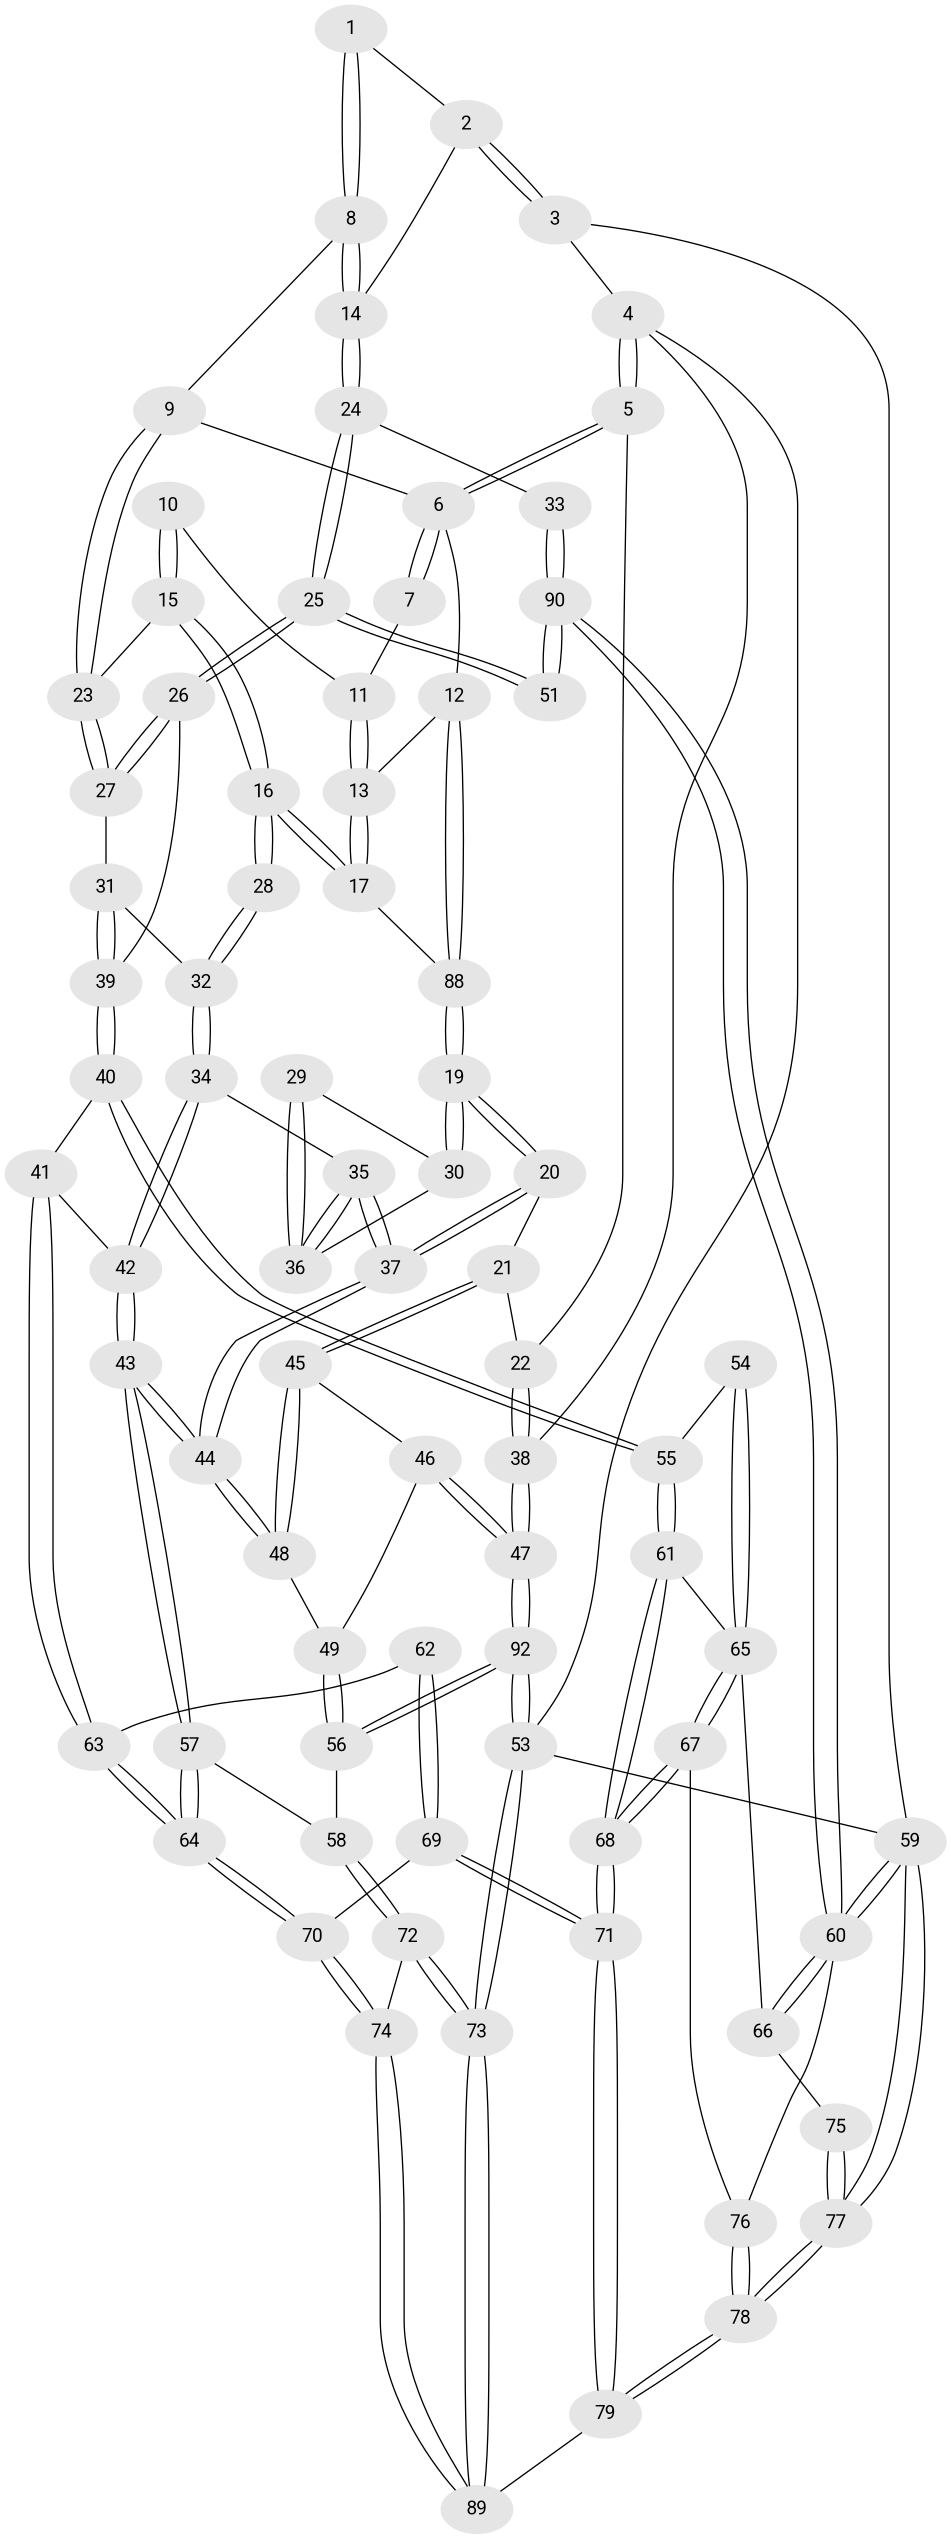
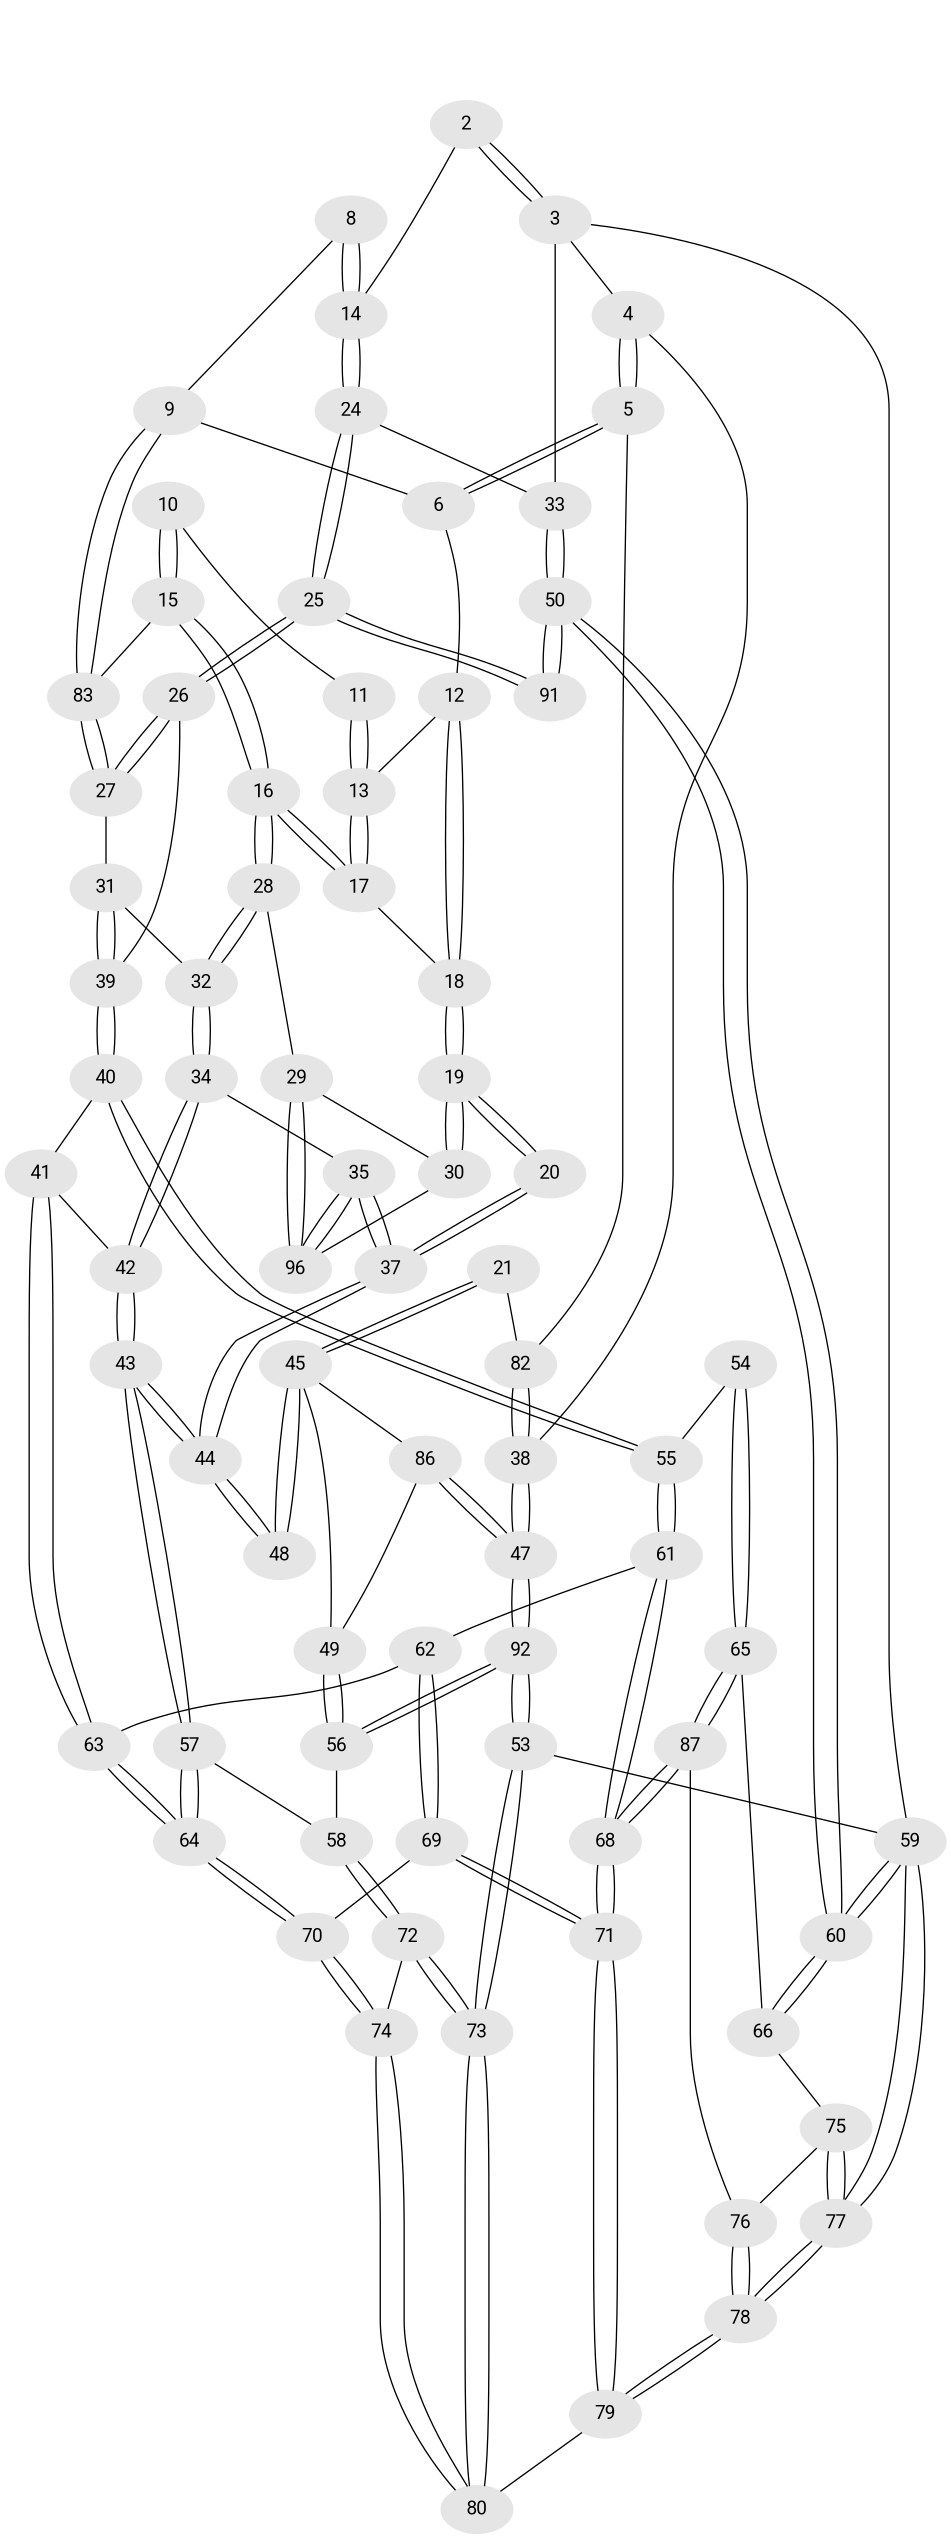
(351, 29) -> none
none -> (555, 363)
(409, 602) -> none
(555, 602) -> (555, 602)
(83, 697) -> (83, 697)
(550, 697) -> (550, 697)
none -> (280, 983)
(454, 983) -> (454, 983)
(795, 1025) -> none
(527, 1221) -> none
(295, 1269) -> (295, 1269)
(521, 1365) -> (521, 1365)
(425, 1460) -> (425, 1460)
(305, 1603) -> (328, 1506)
(704, 1603) -> (543, 1600)
(690, 1746) -> (690, 1746)
(796, 2089) -> (789, 2176)
(477, 2510) -> (477, 2510)
